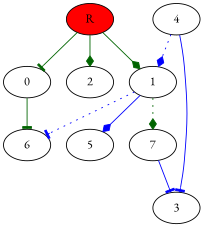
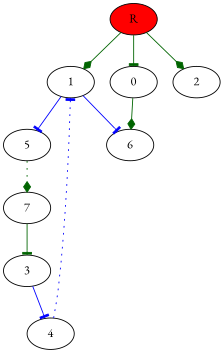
(167, 46) -> (65, 210)
(153, 108) -> (27, 171)
(125, 110) -> (50, 112)
(27, 111) -> (132, 108)
(187, 111) -> (38, 300)
(92, 113) -> (99, 112)
(164, 174) -> (27, 237)
